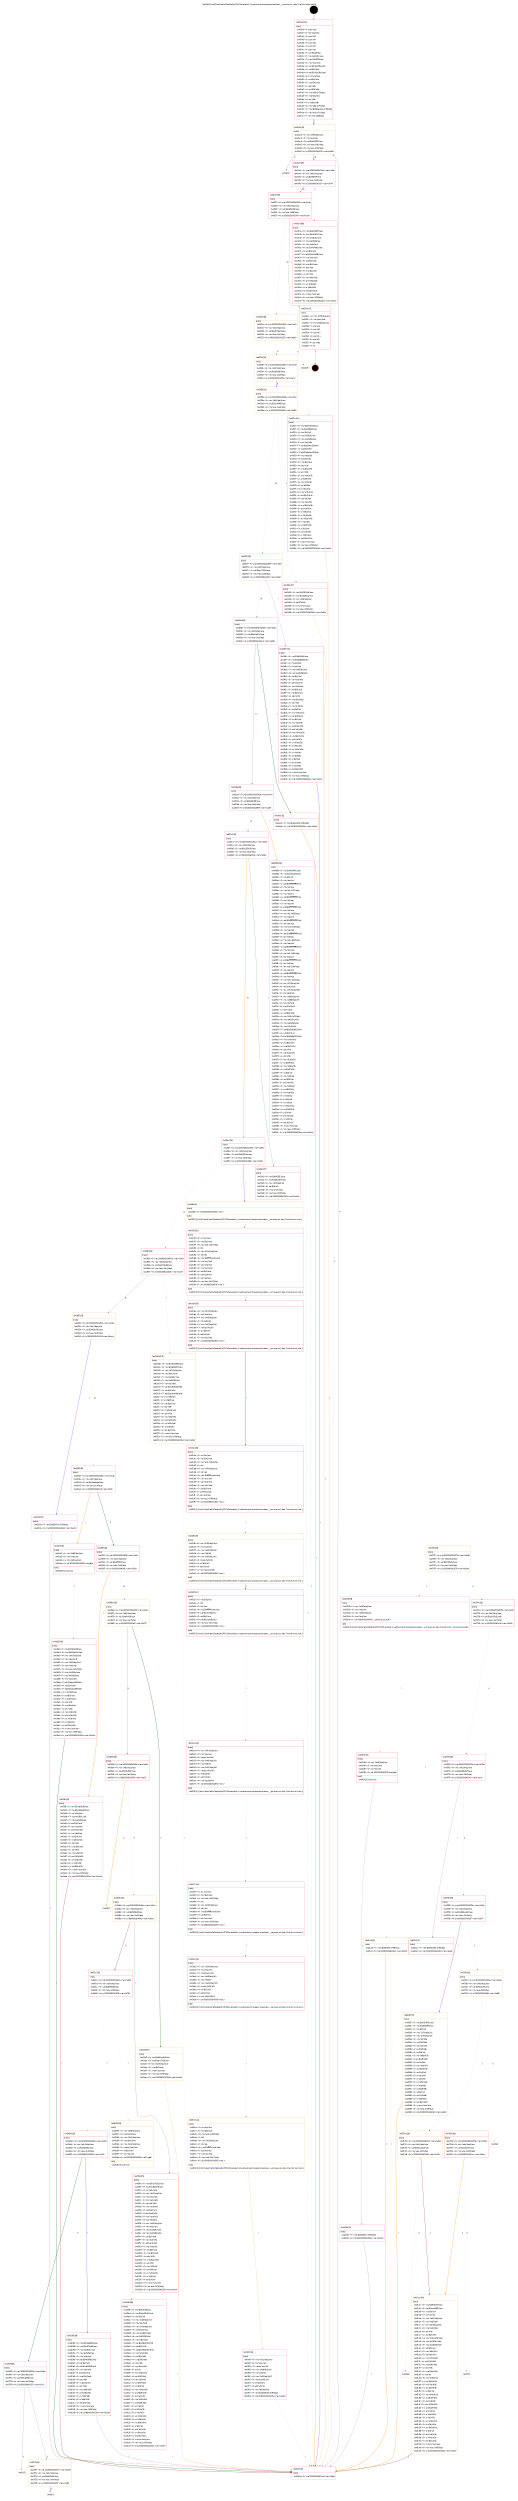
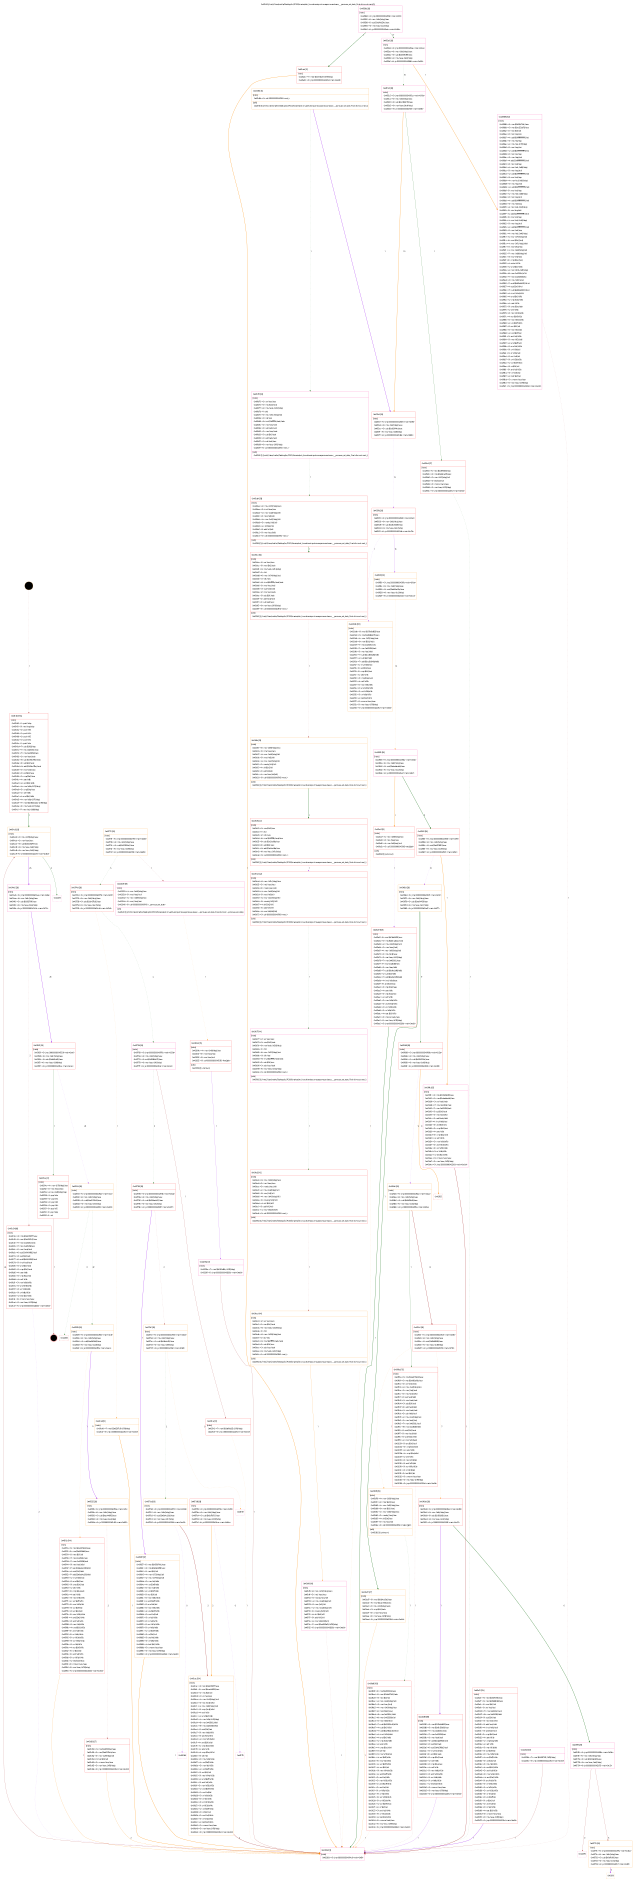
(261, 567) -> none
(244, 1182) -> (352, 260)
(74, 1426) -> none
